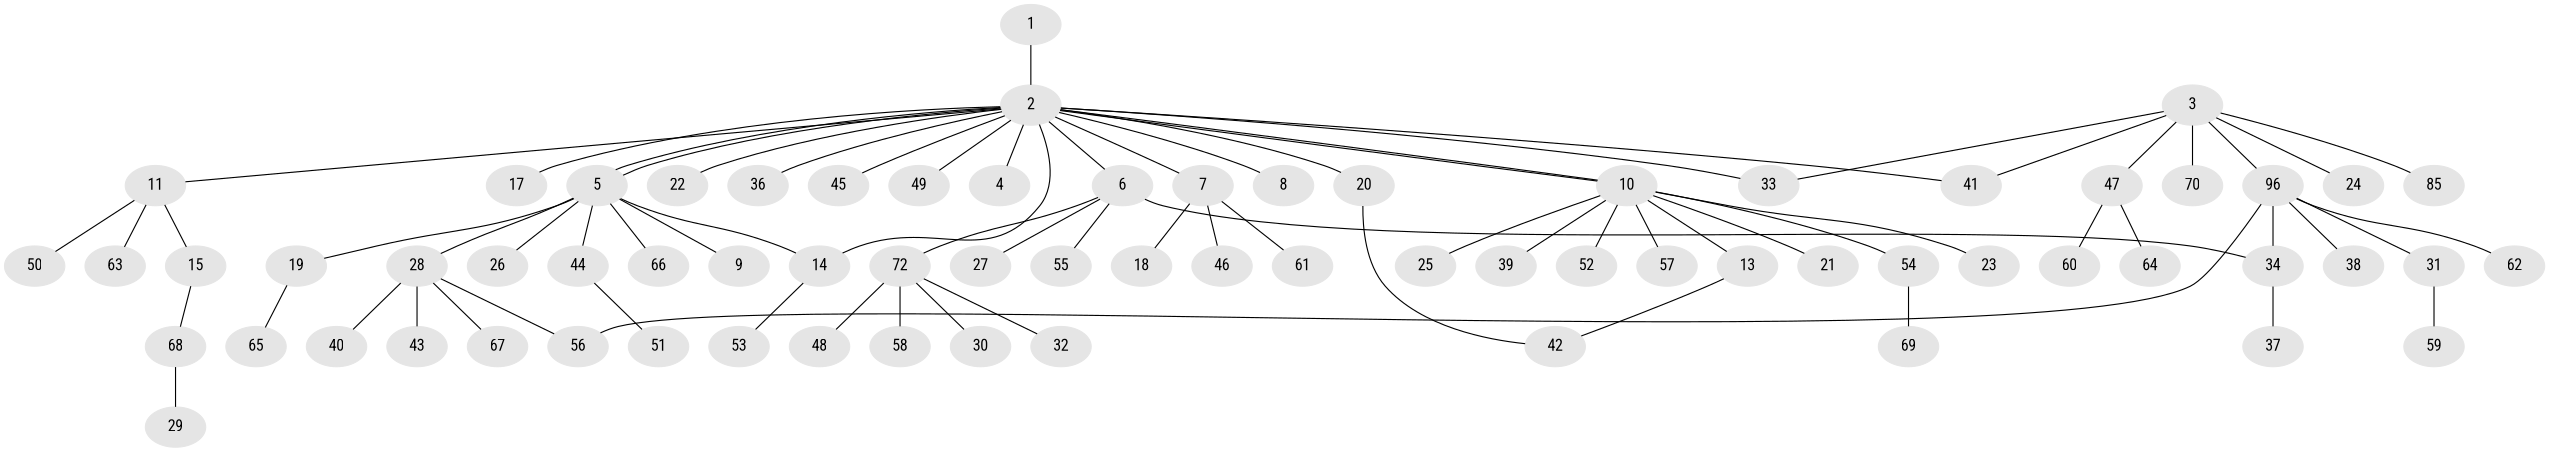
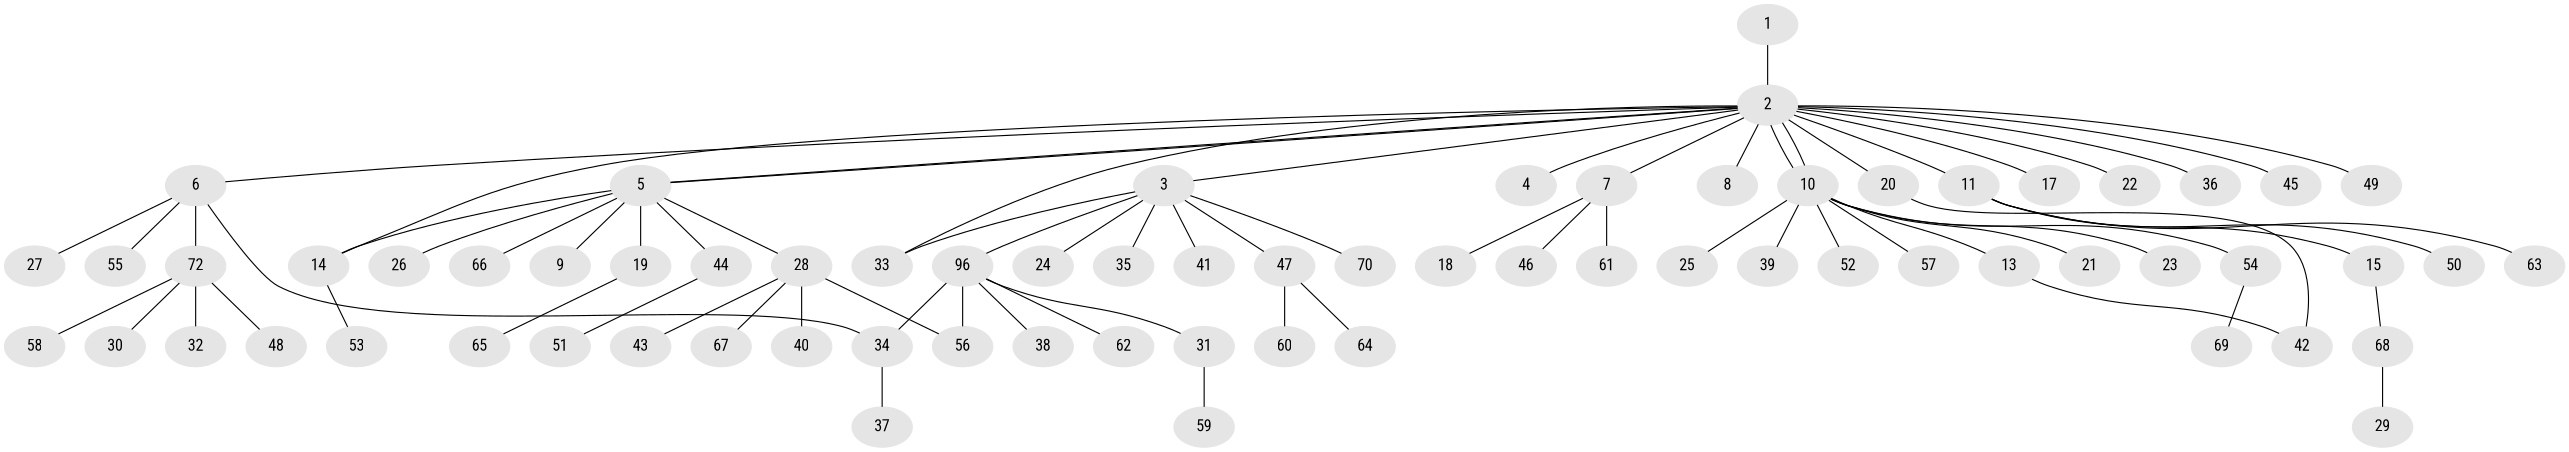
(1524, 141) -> (1466, 145)
(2434, 186) -> (1124, 266)
